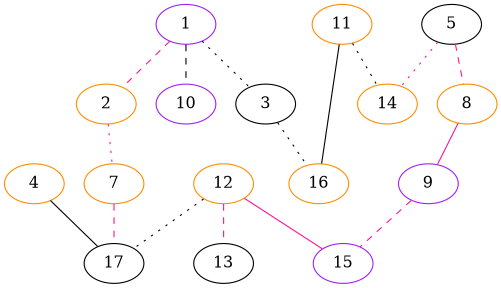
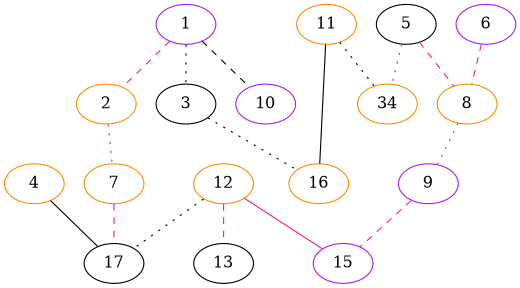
none -> (486, 24)
(387, 104) -> (387, 104)
(448, 144) -> (448, 144)
